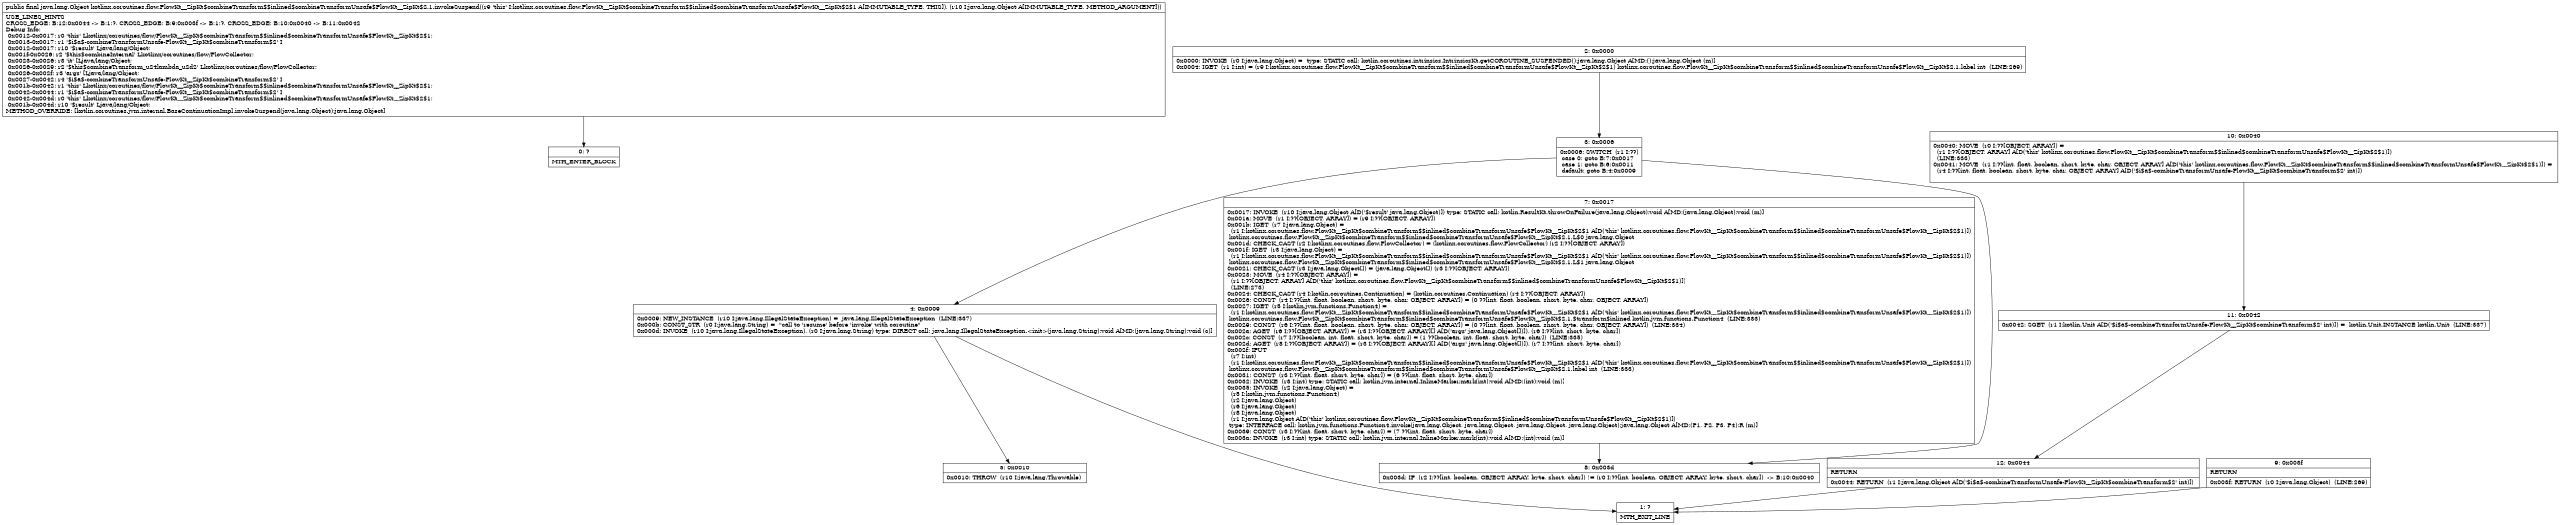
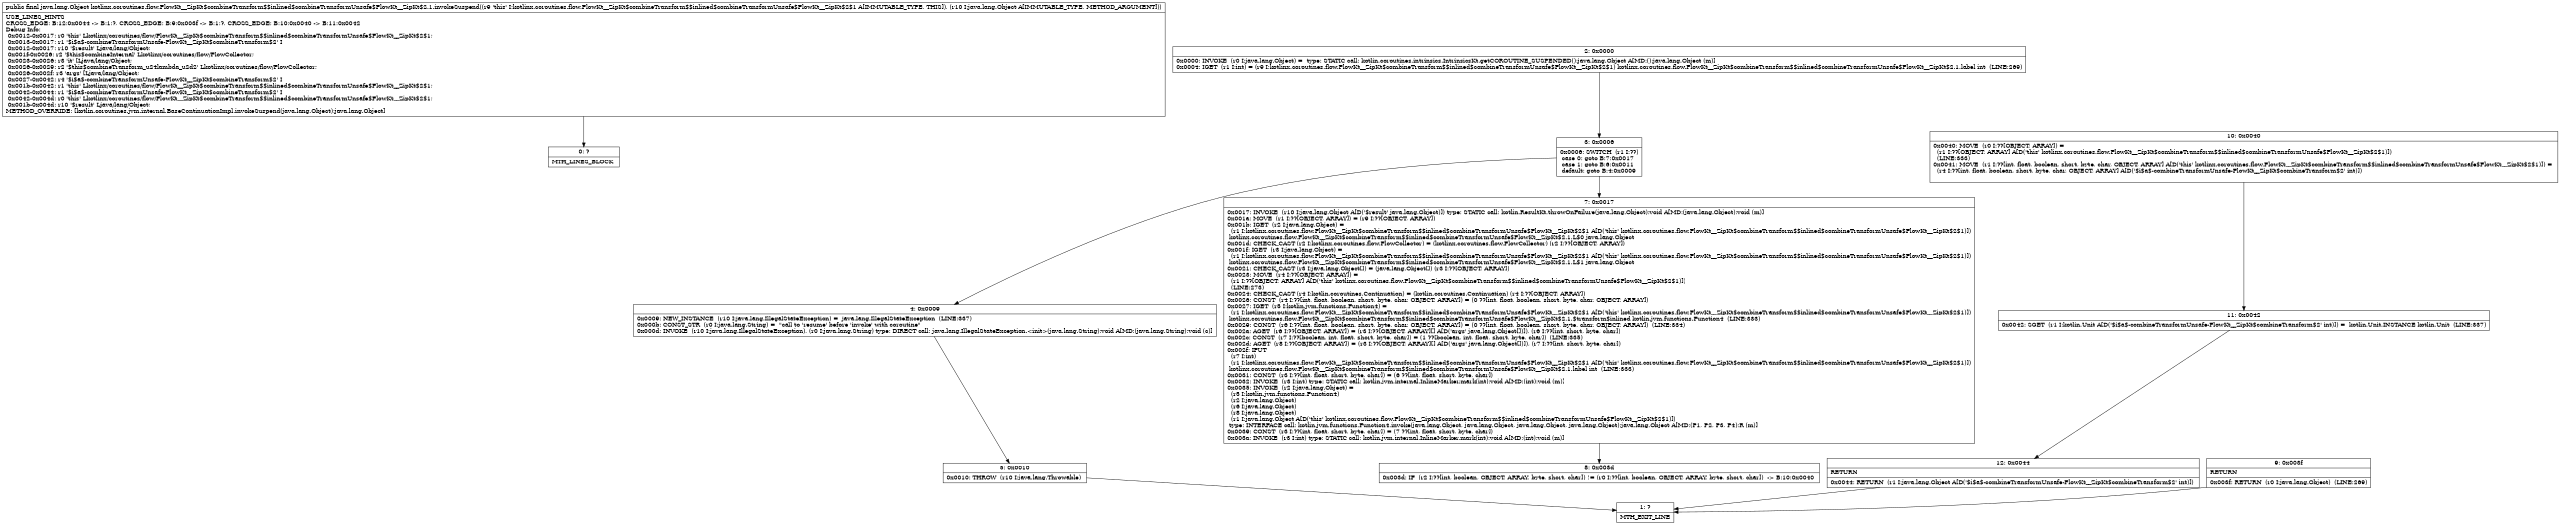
(584, 162) -> (583, 162)
(1287, 225) -> (1287, 225)
(1990, 264) -> (1599, 185)
(1274, 463) -> (1349, 494)
